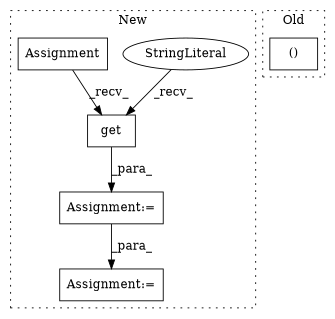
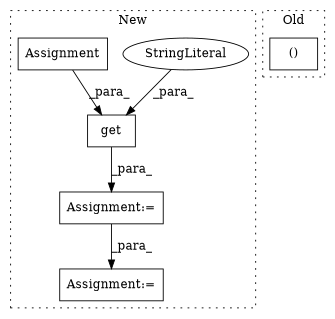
(109, 92) -> (109, 92)
(173, 92) -> (173, 92)
